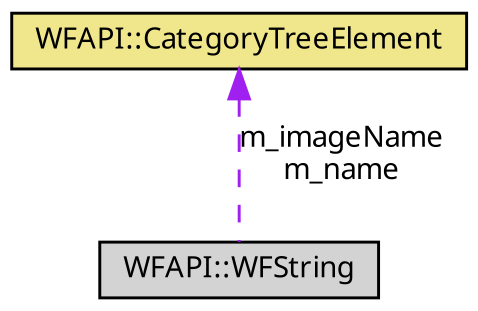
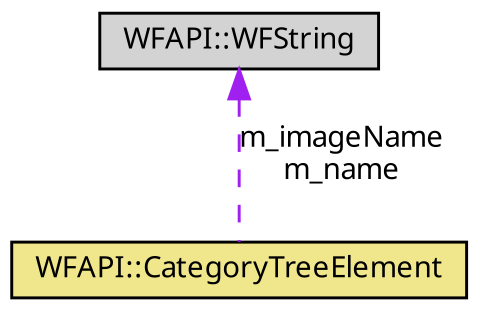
(239, 170) -> (239, 170)
